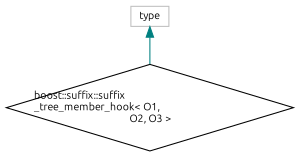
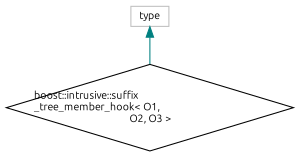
(150, 108) -> (150, 108)
